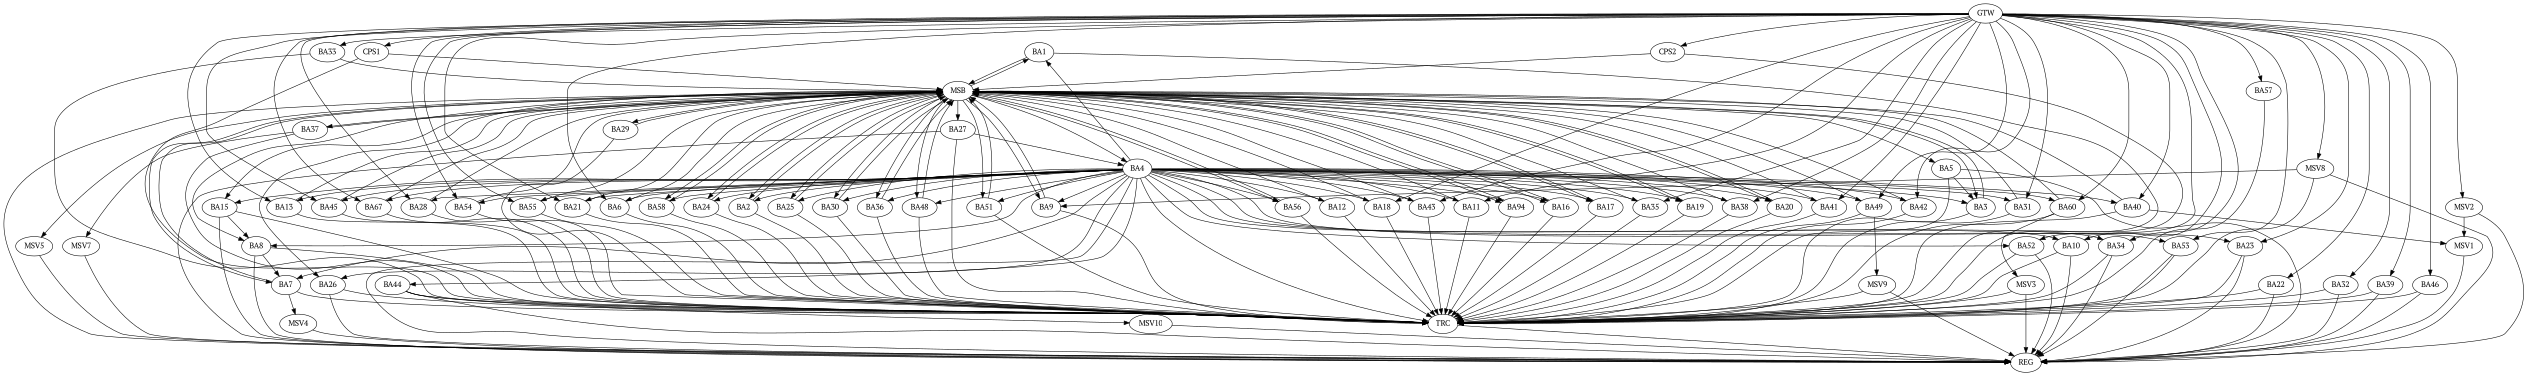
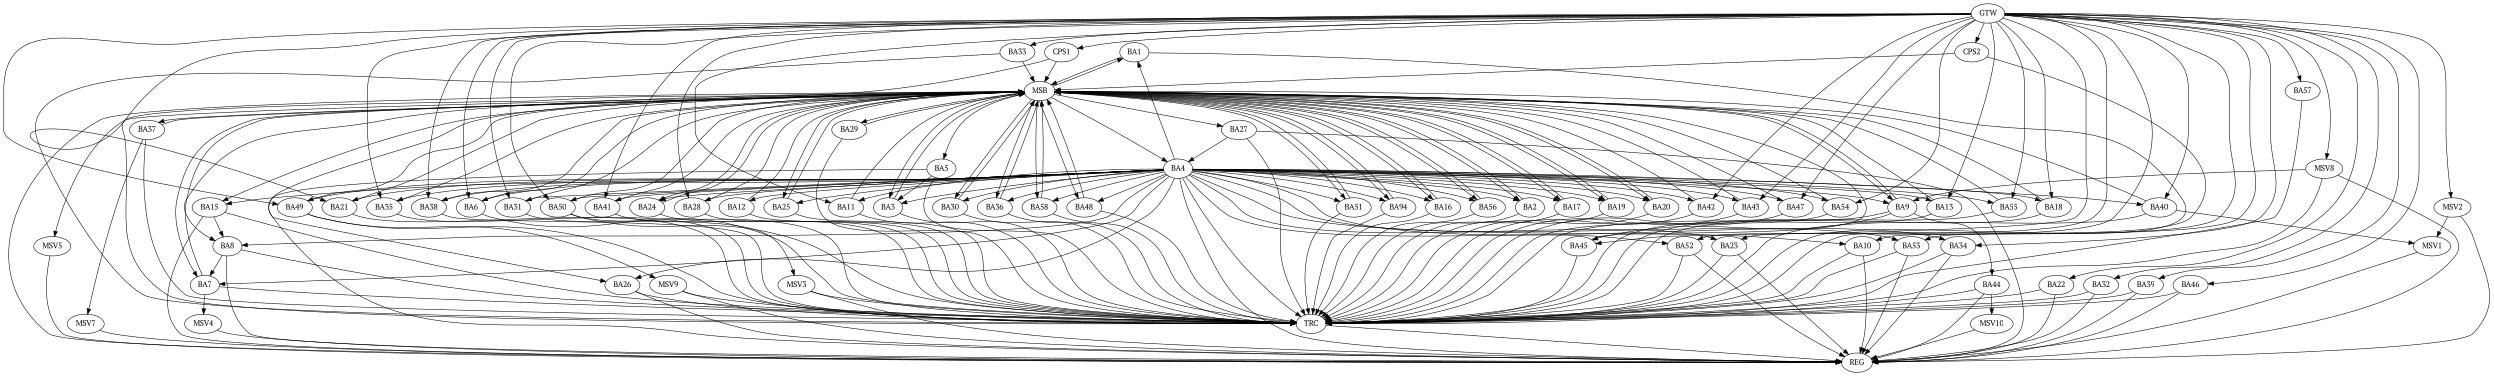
(734, 180) -> (1745, 228)
(374, 207) -> (1796, 207)
(2067, 207) -> (558, 207)
(784, 277) -> (1983, 239)
